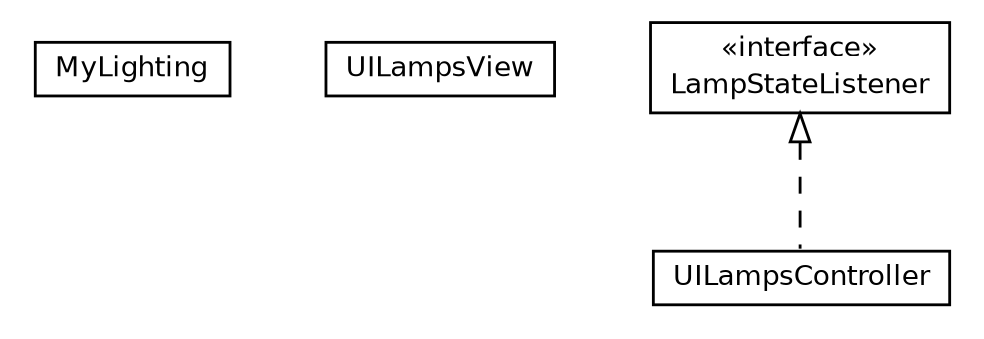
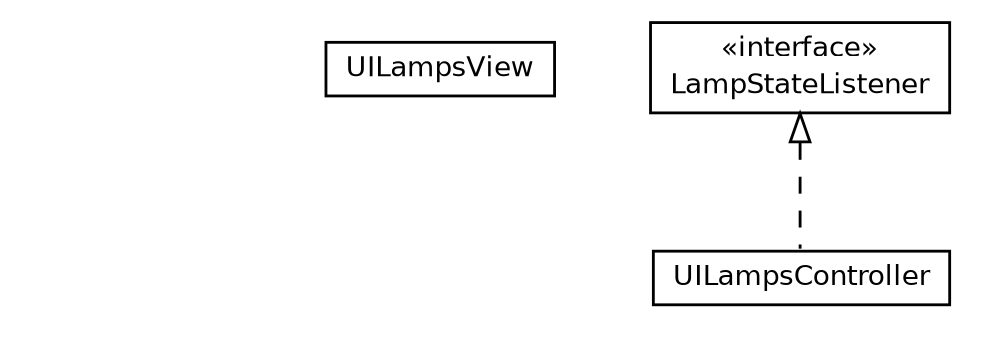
(131, 68) -> none
